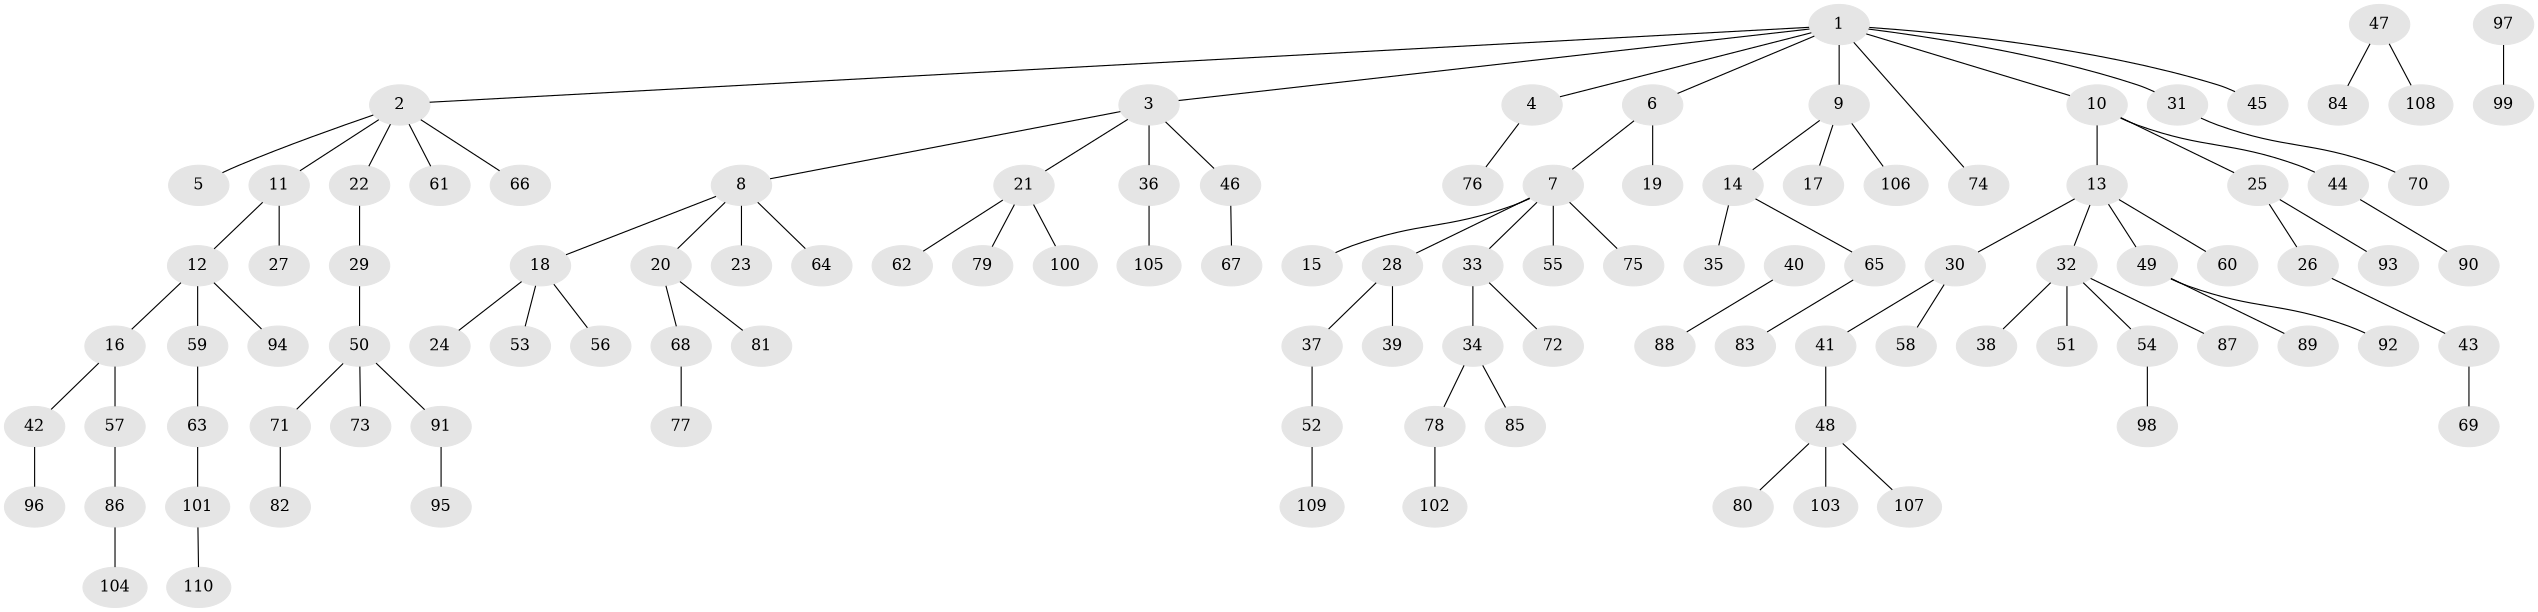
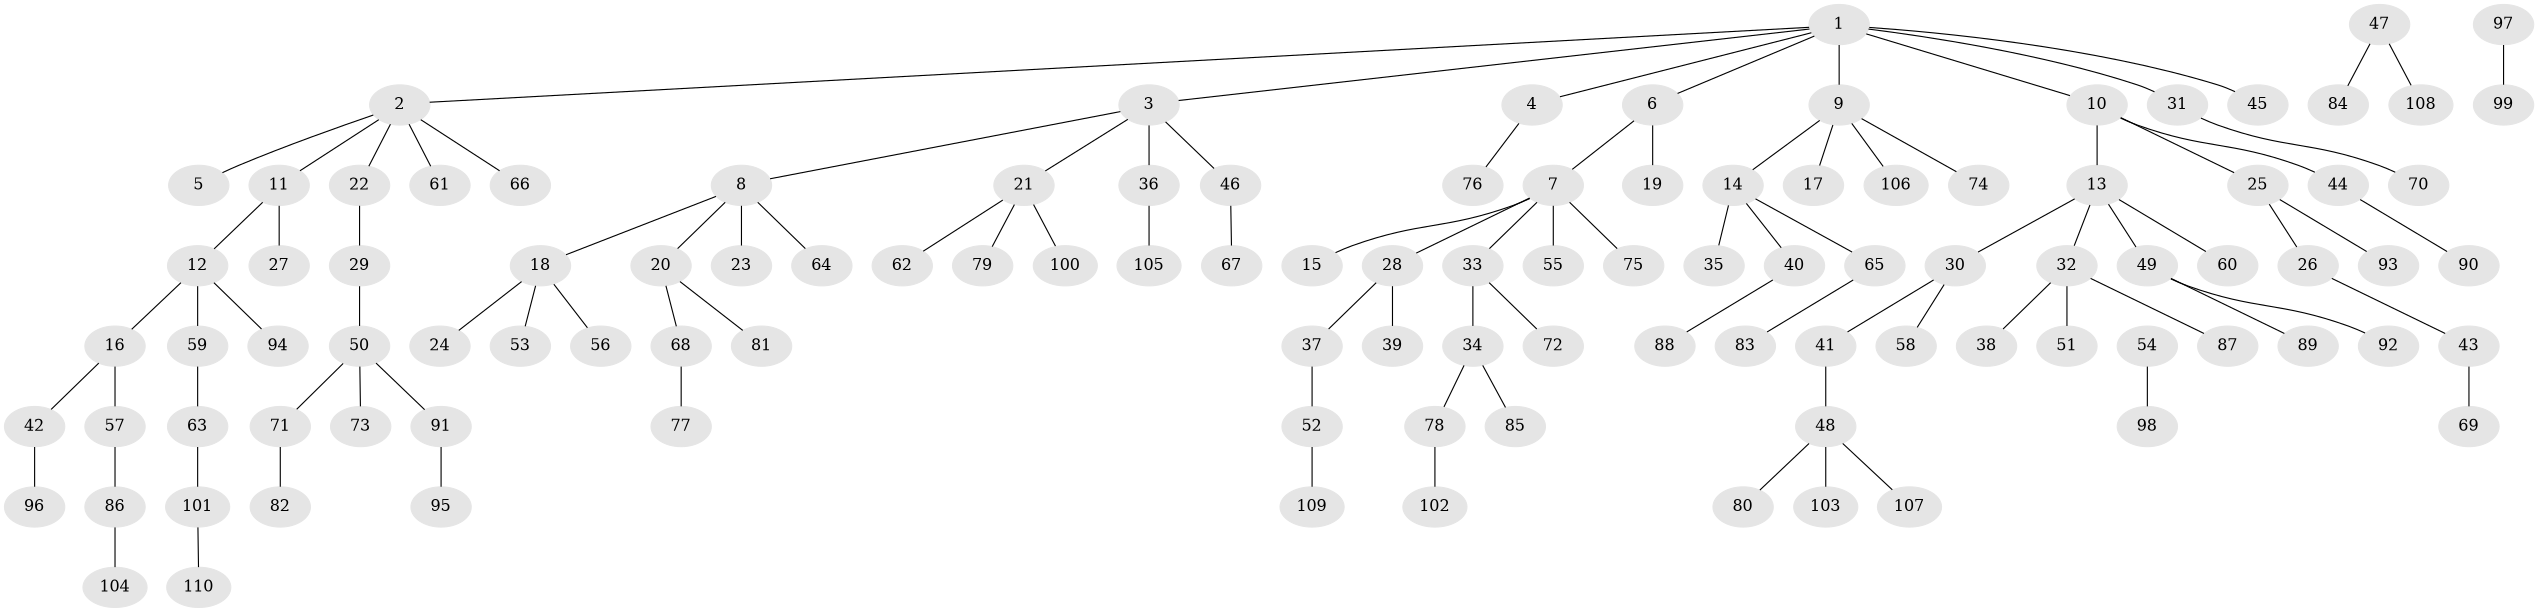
(1909, 105) -> (1909, 145)
none -> (1764, 226)
(2107, 306) -> none
